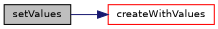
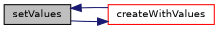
none -> (95, 8)
